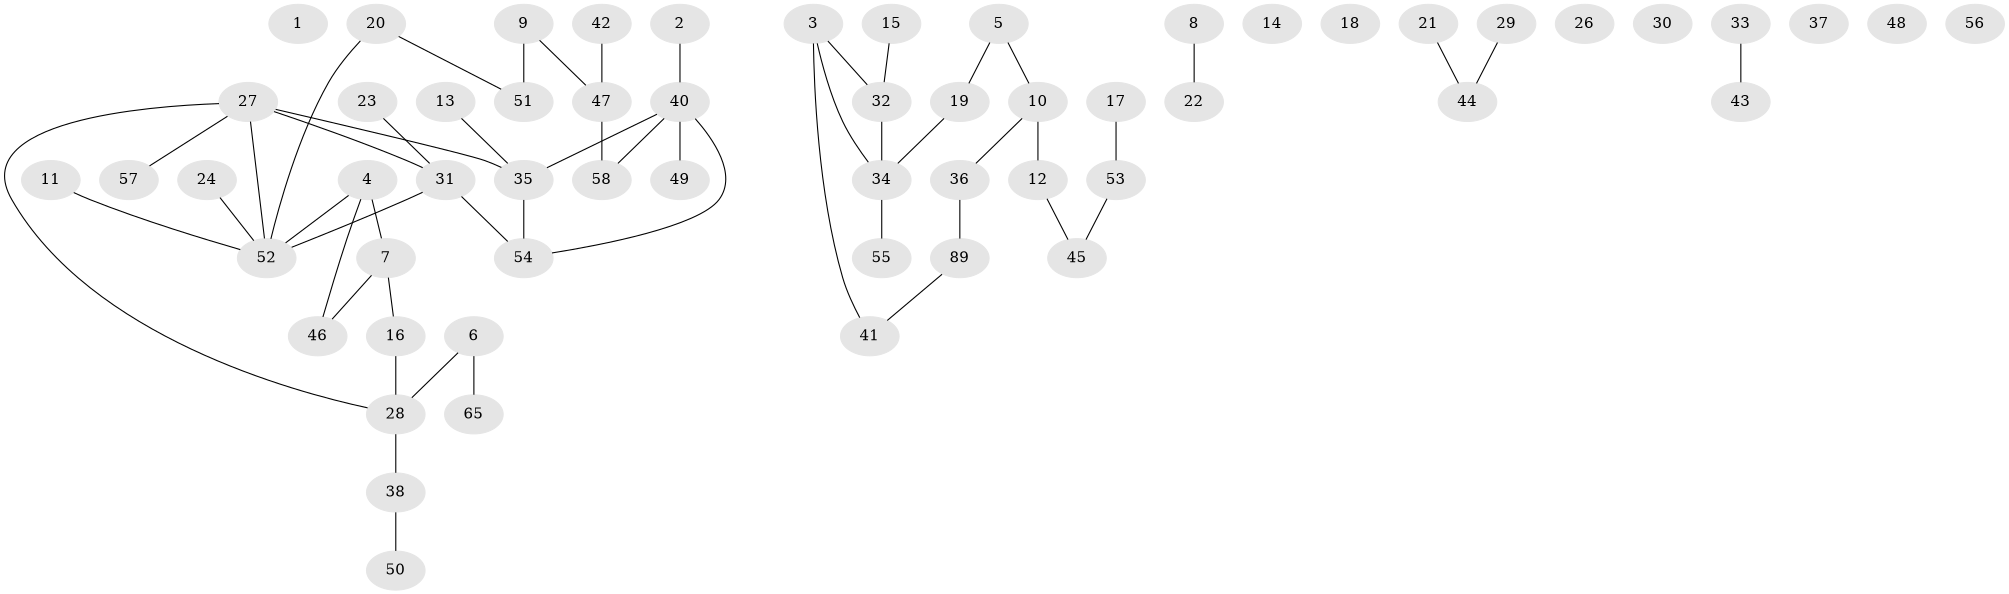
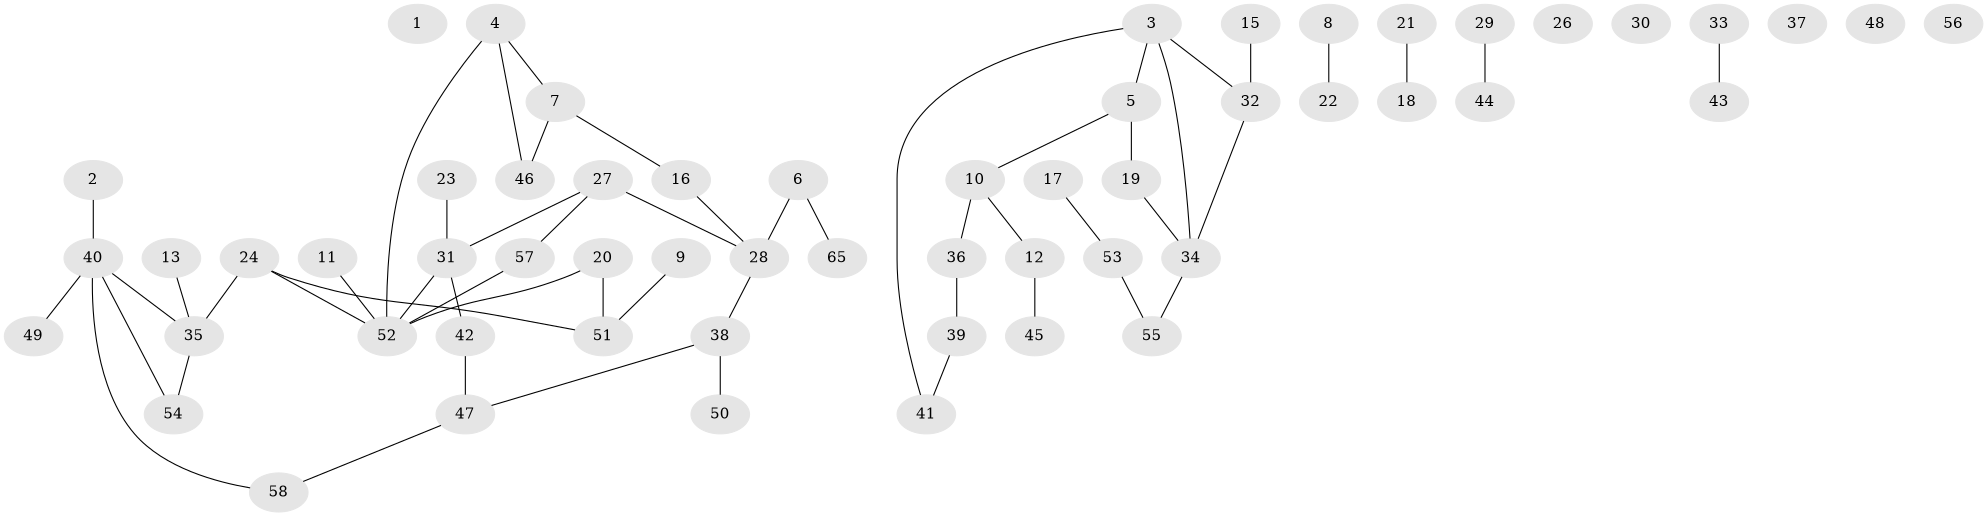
(1272, 24) -> none
(563, 63) -> (593, 375)
none -> (1142, 63)
(1448, 63) -> (1407, 63)
(389, 136) -> (222, 297)
(257, 180) -> (463, 293)
(485, 219) -> (454, 290)
(1096, 219) -> (1132, 297)
(960, 258) -> (957, 336)
none -> (422, 305)
